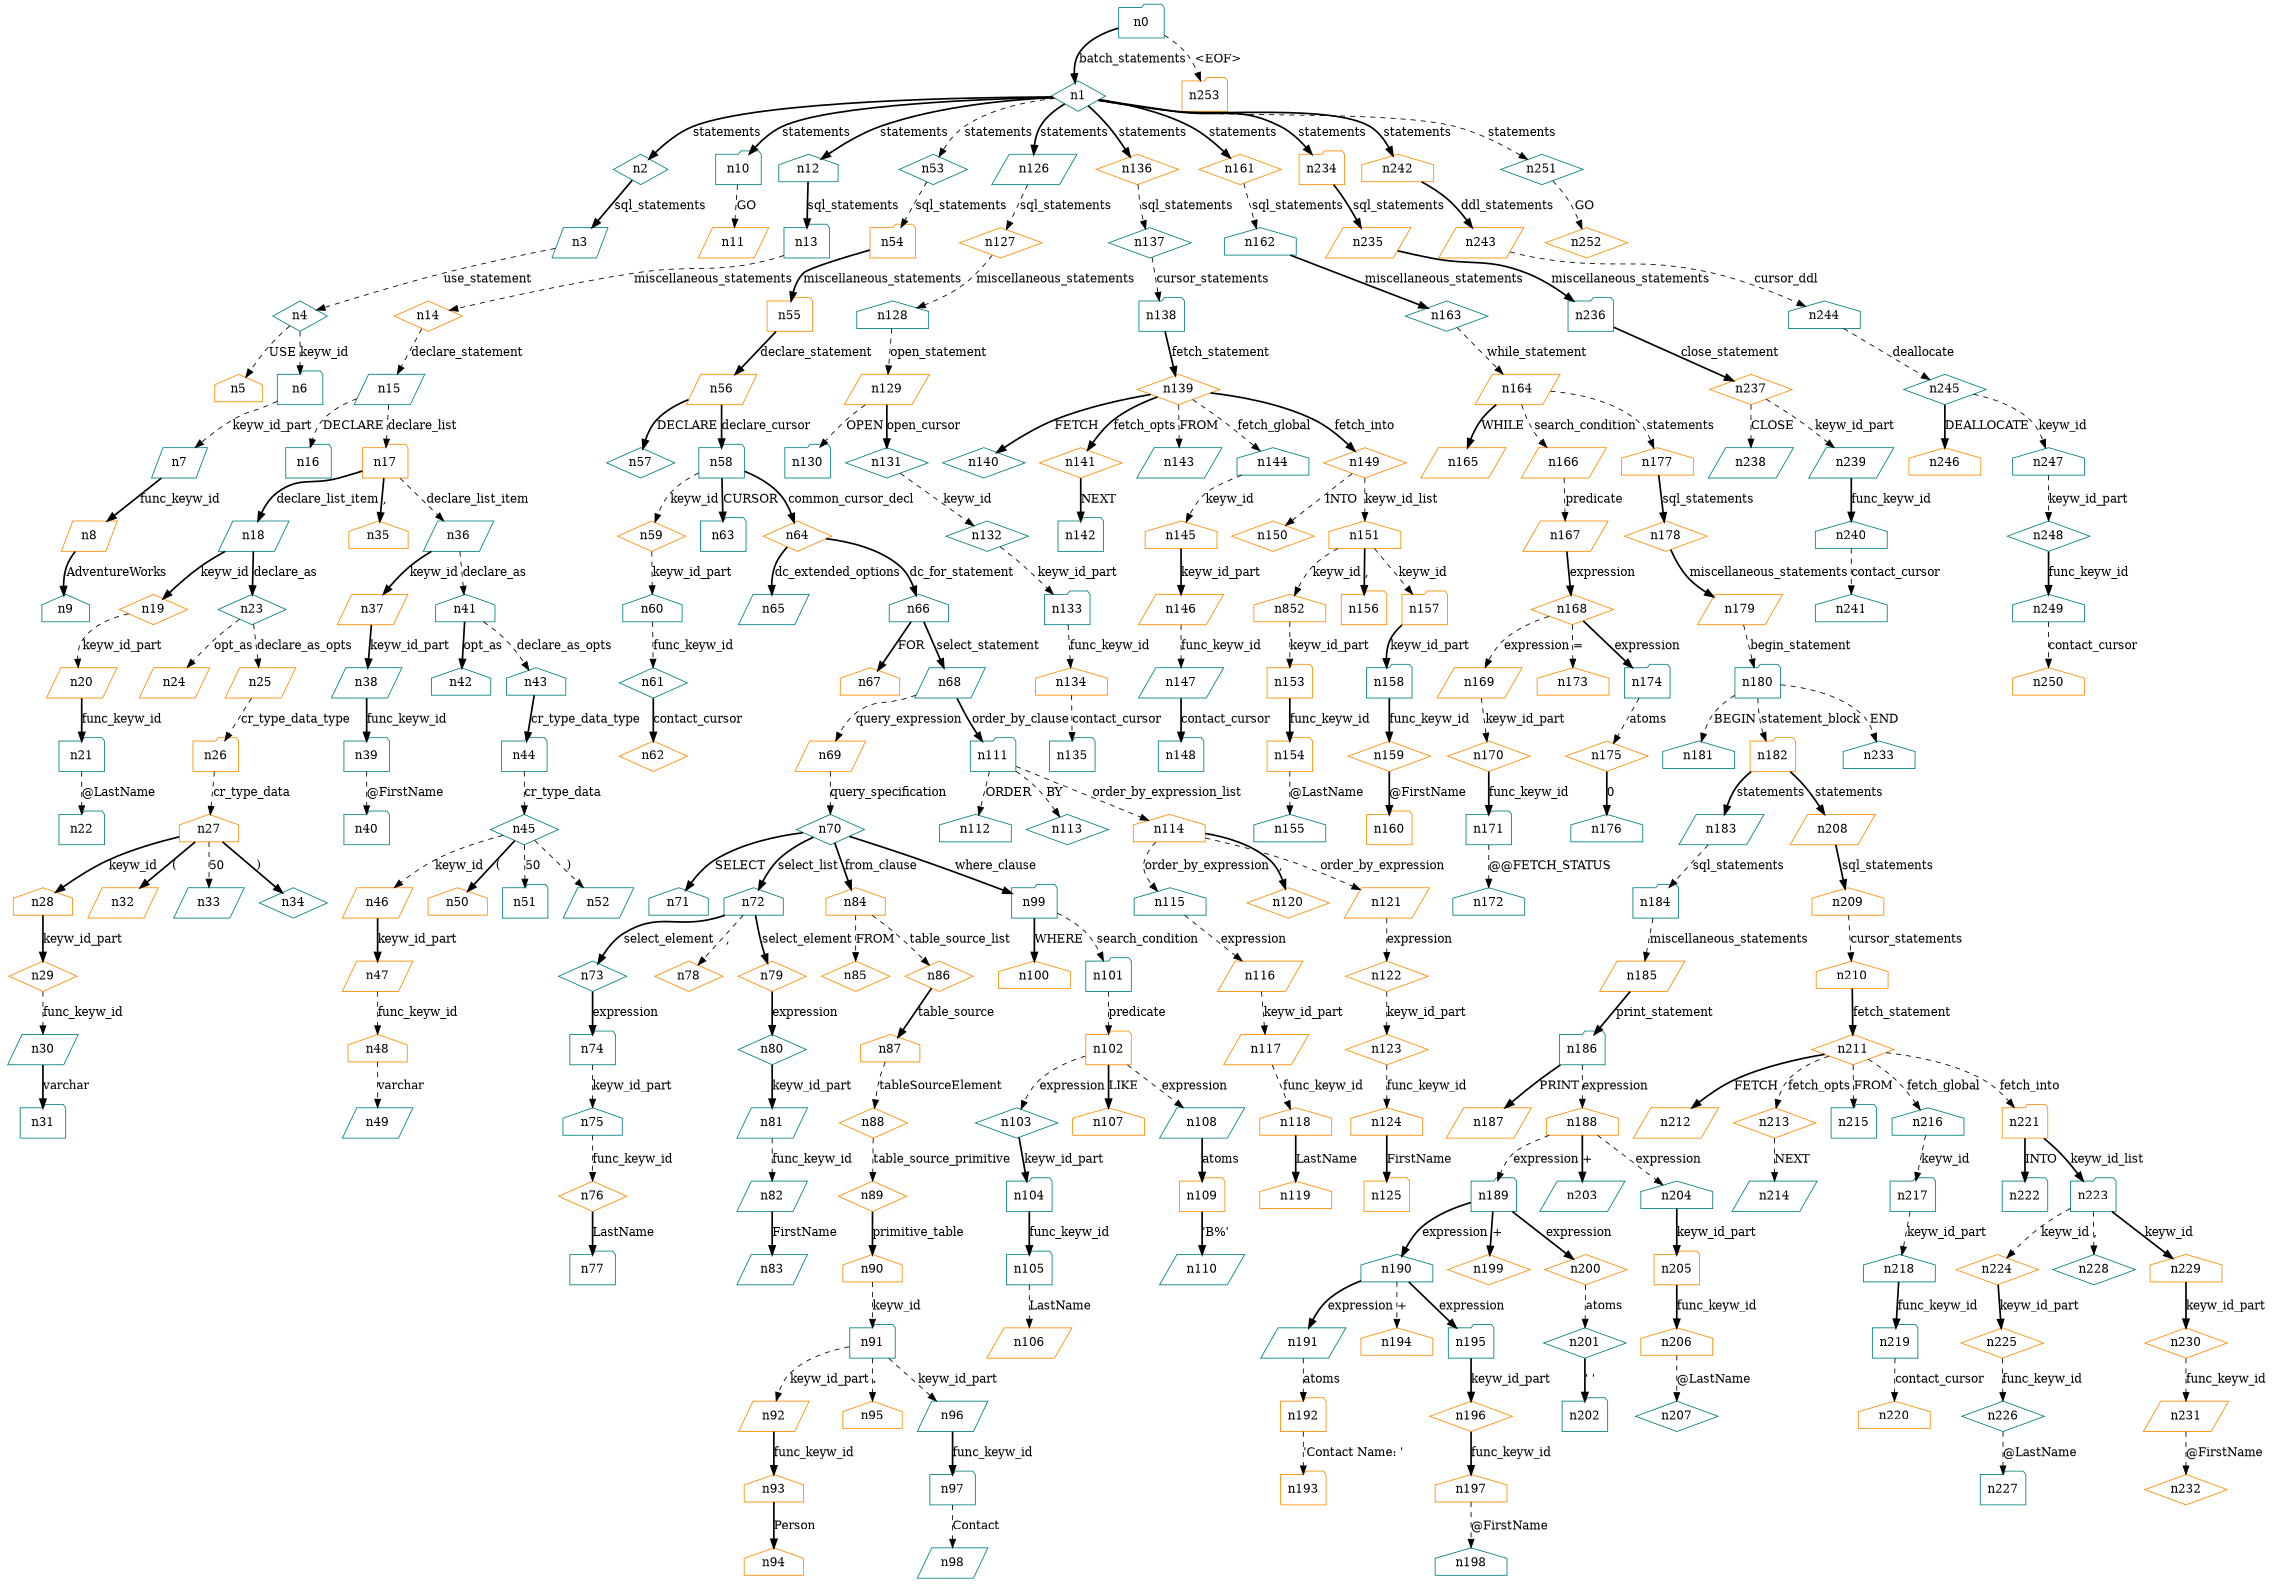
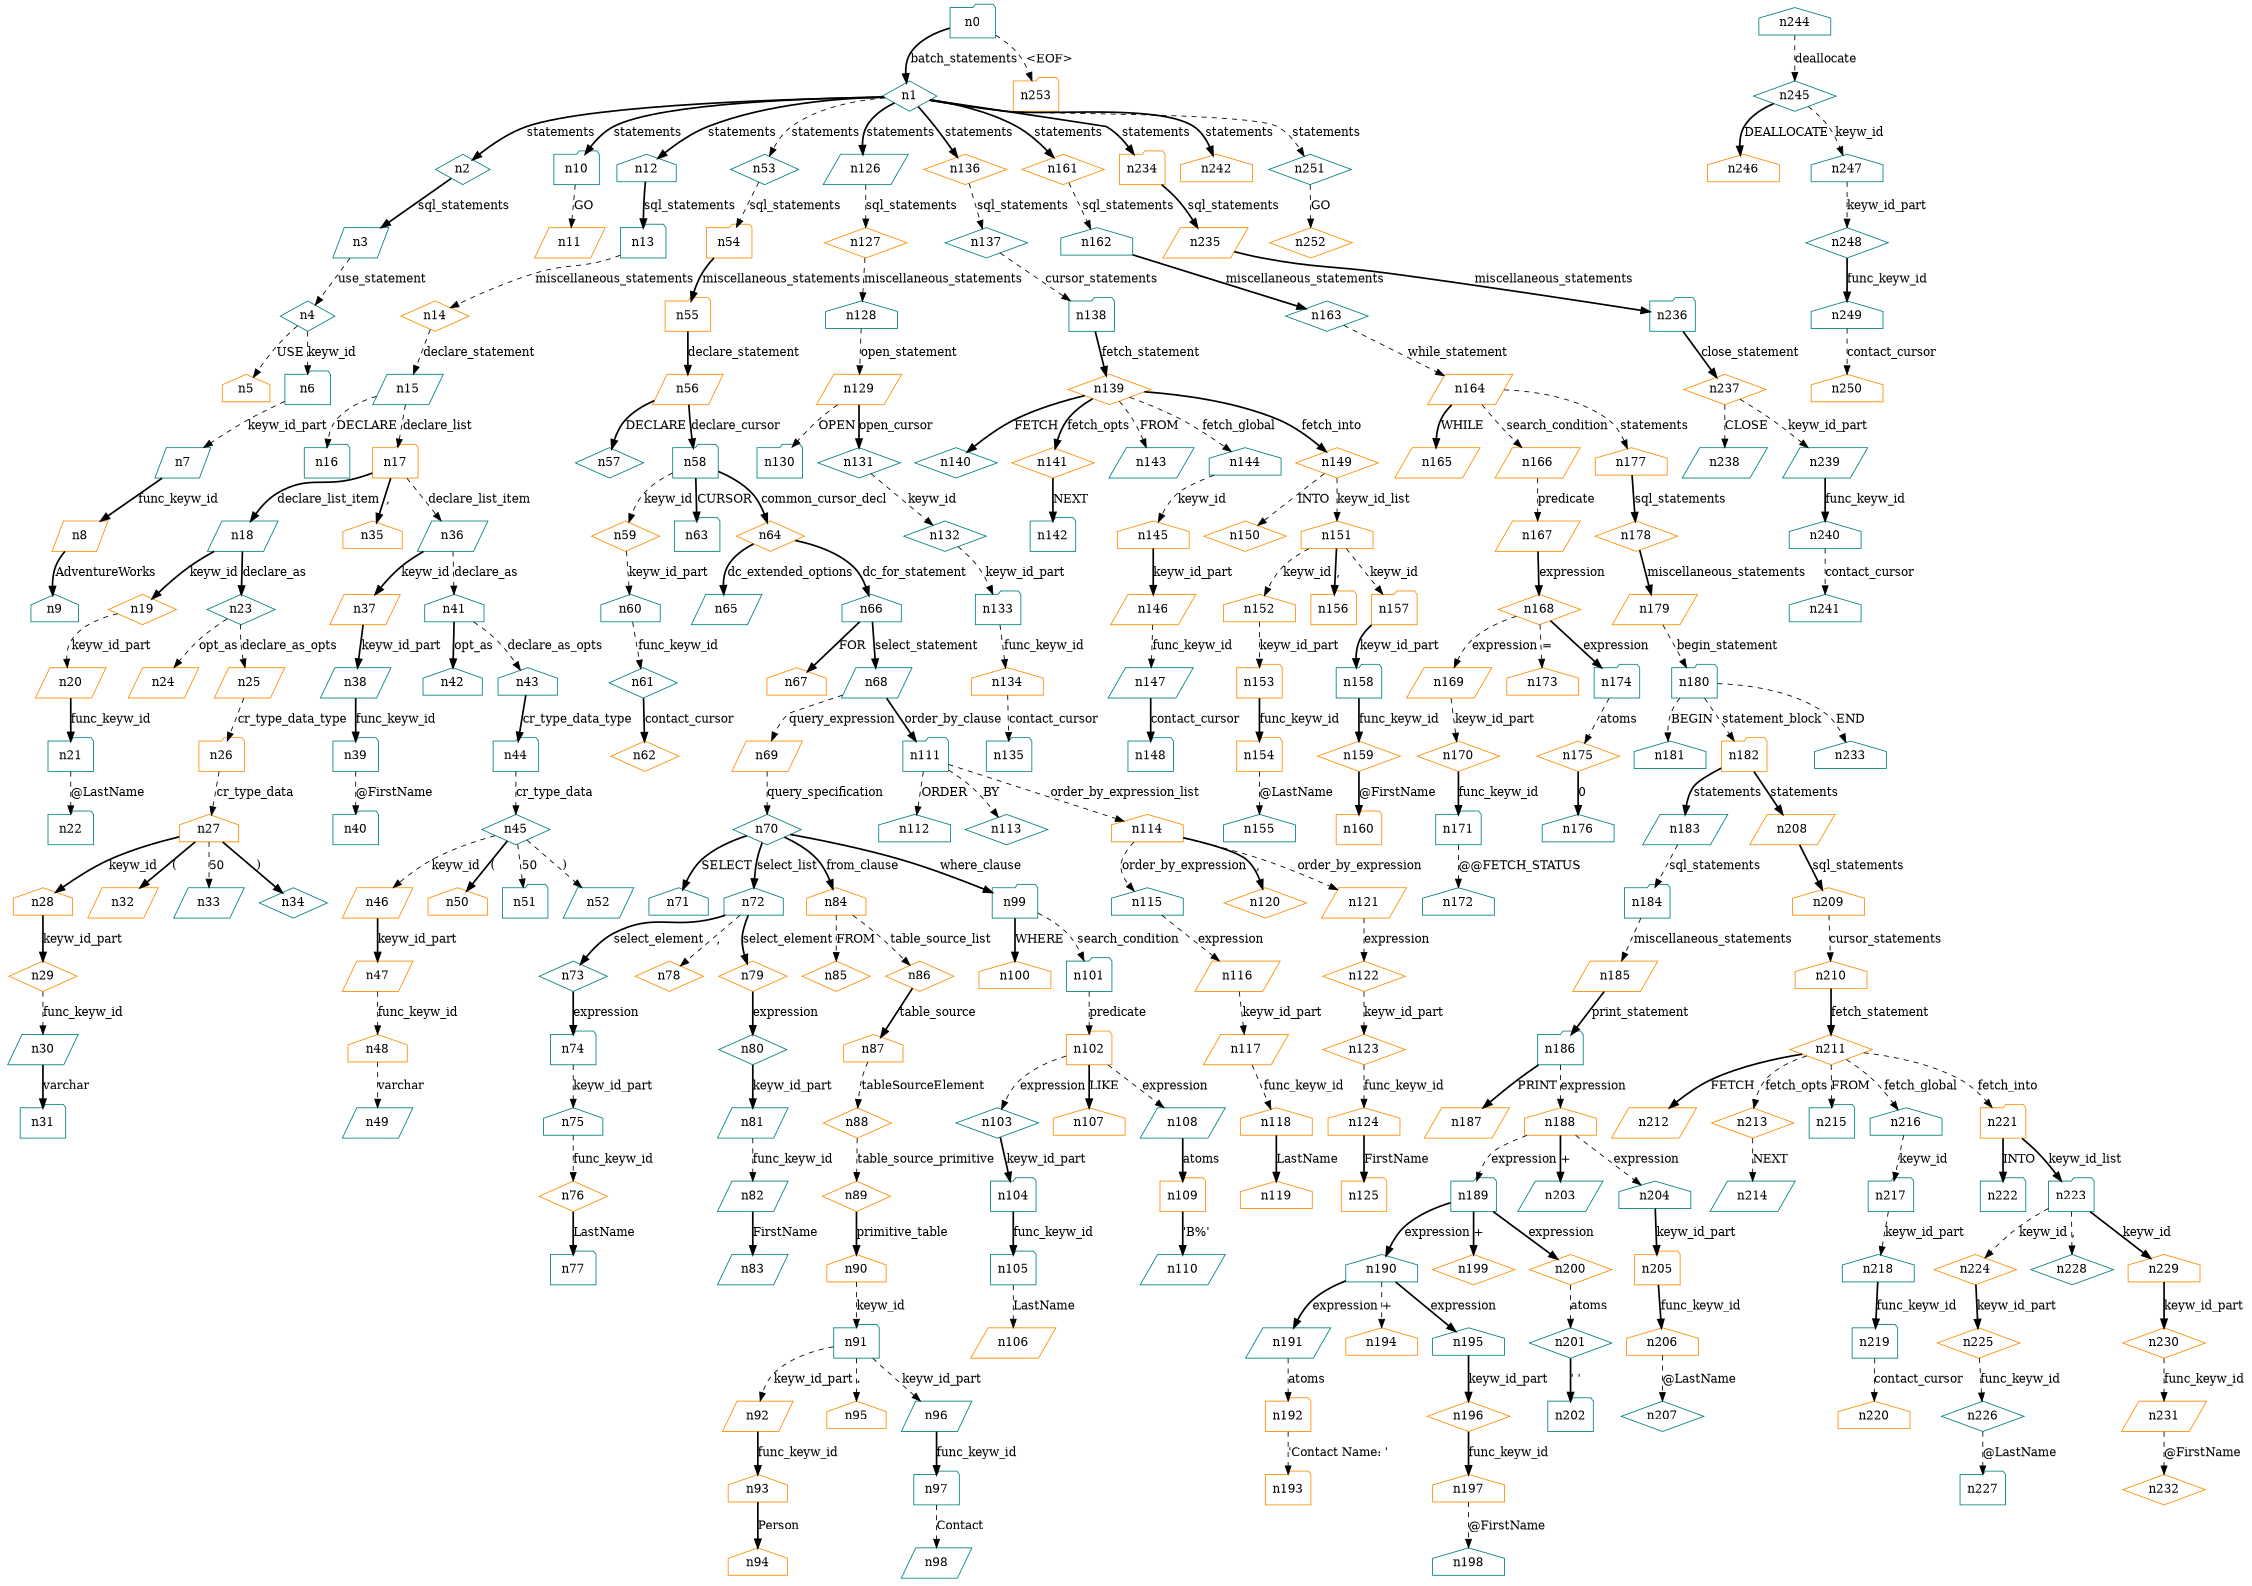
(1481, 243) -> none
(1290, 610) -> (1259, 610)
(1471, 1343) -> (1469, 1343)
